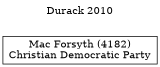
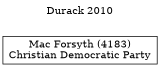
(80, 50) -> (80, 50)
